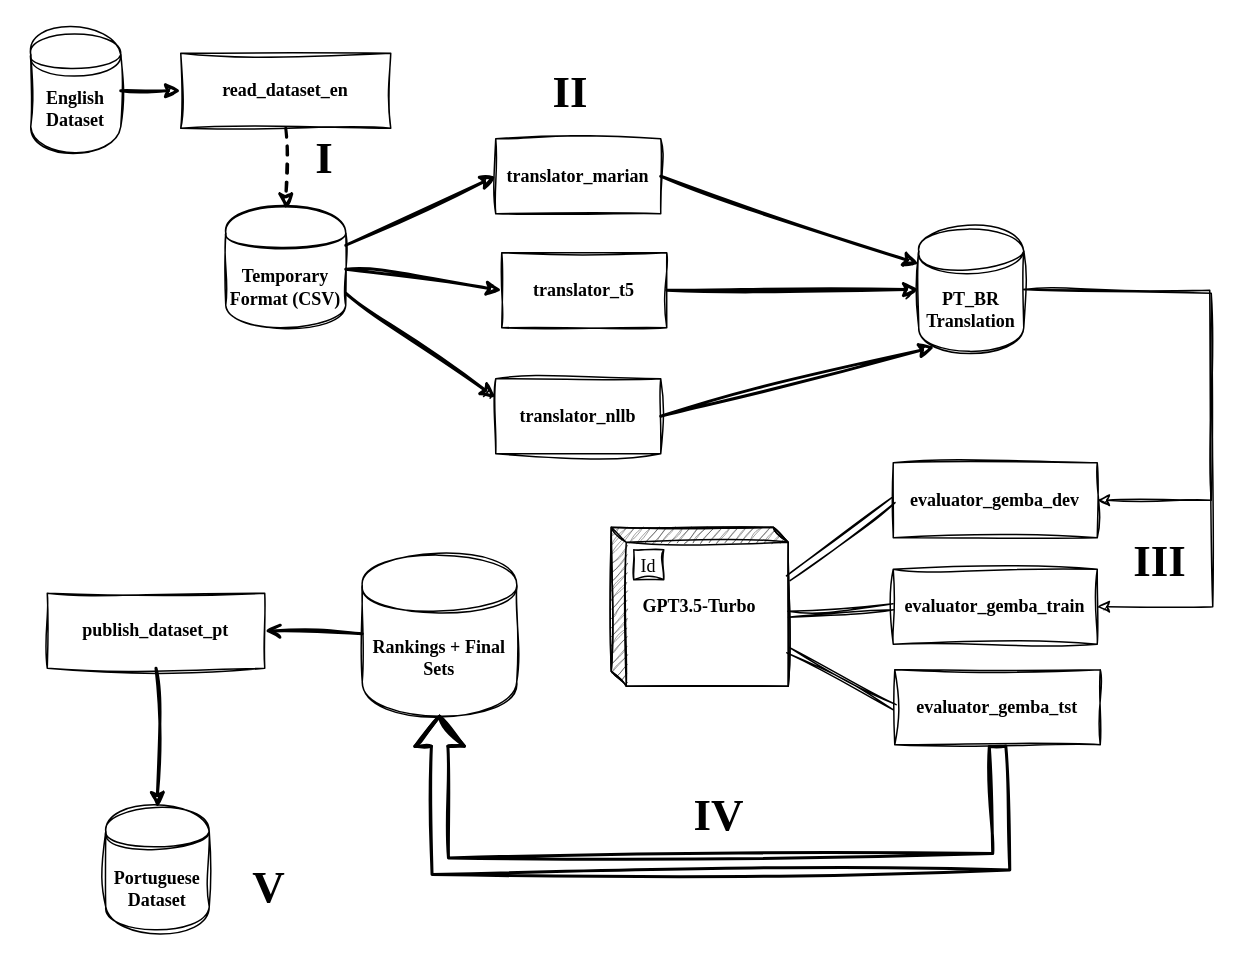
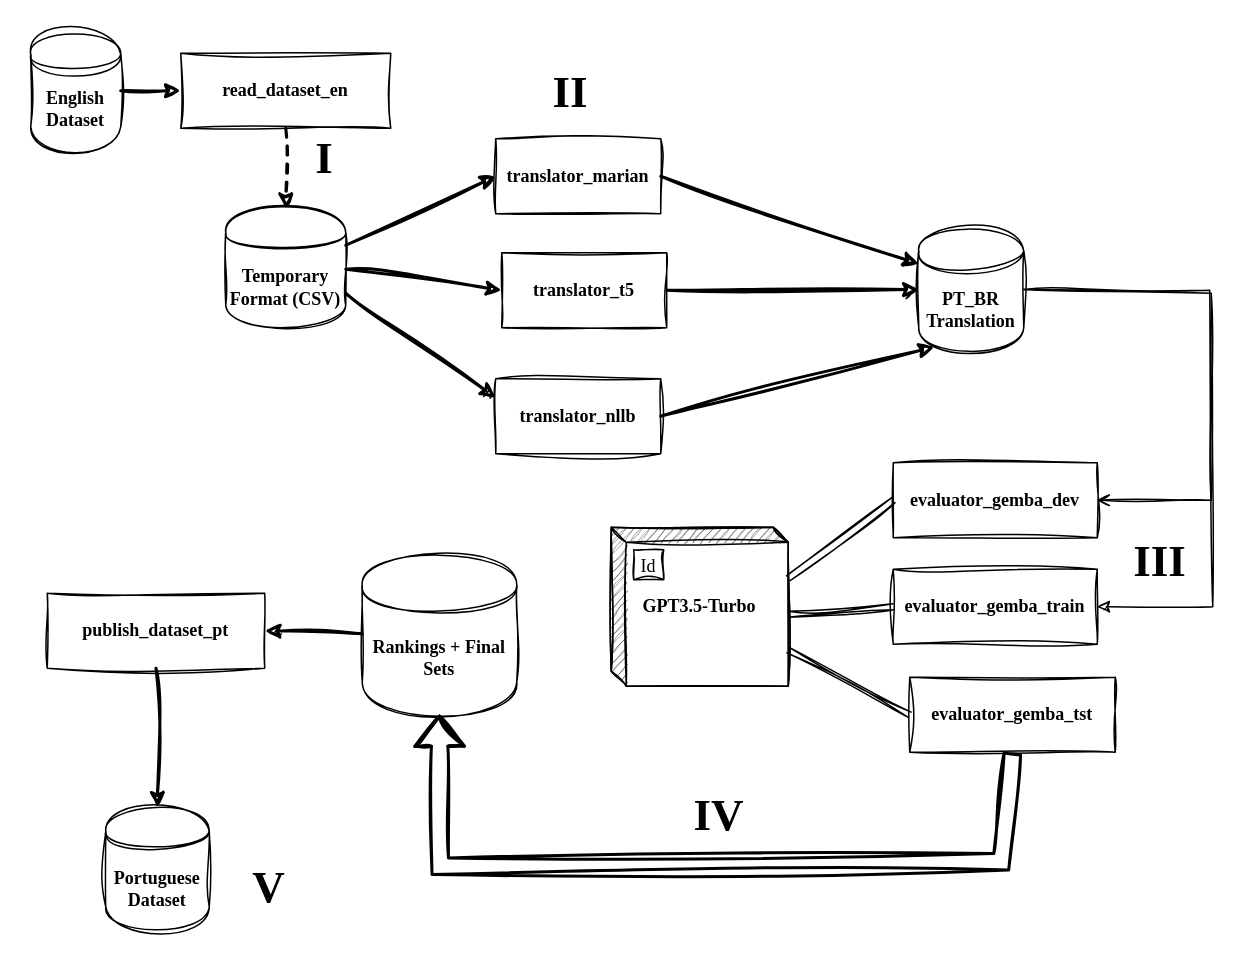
(1109, 500) -> (1106, 500)
(278, 631) -> (280, 631)
(998, 707) -> (1013, 715)
